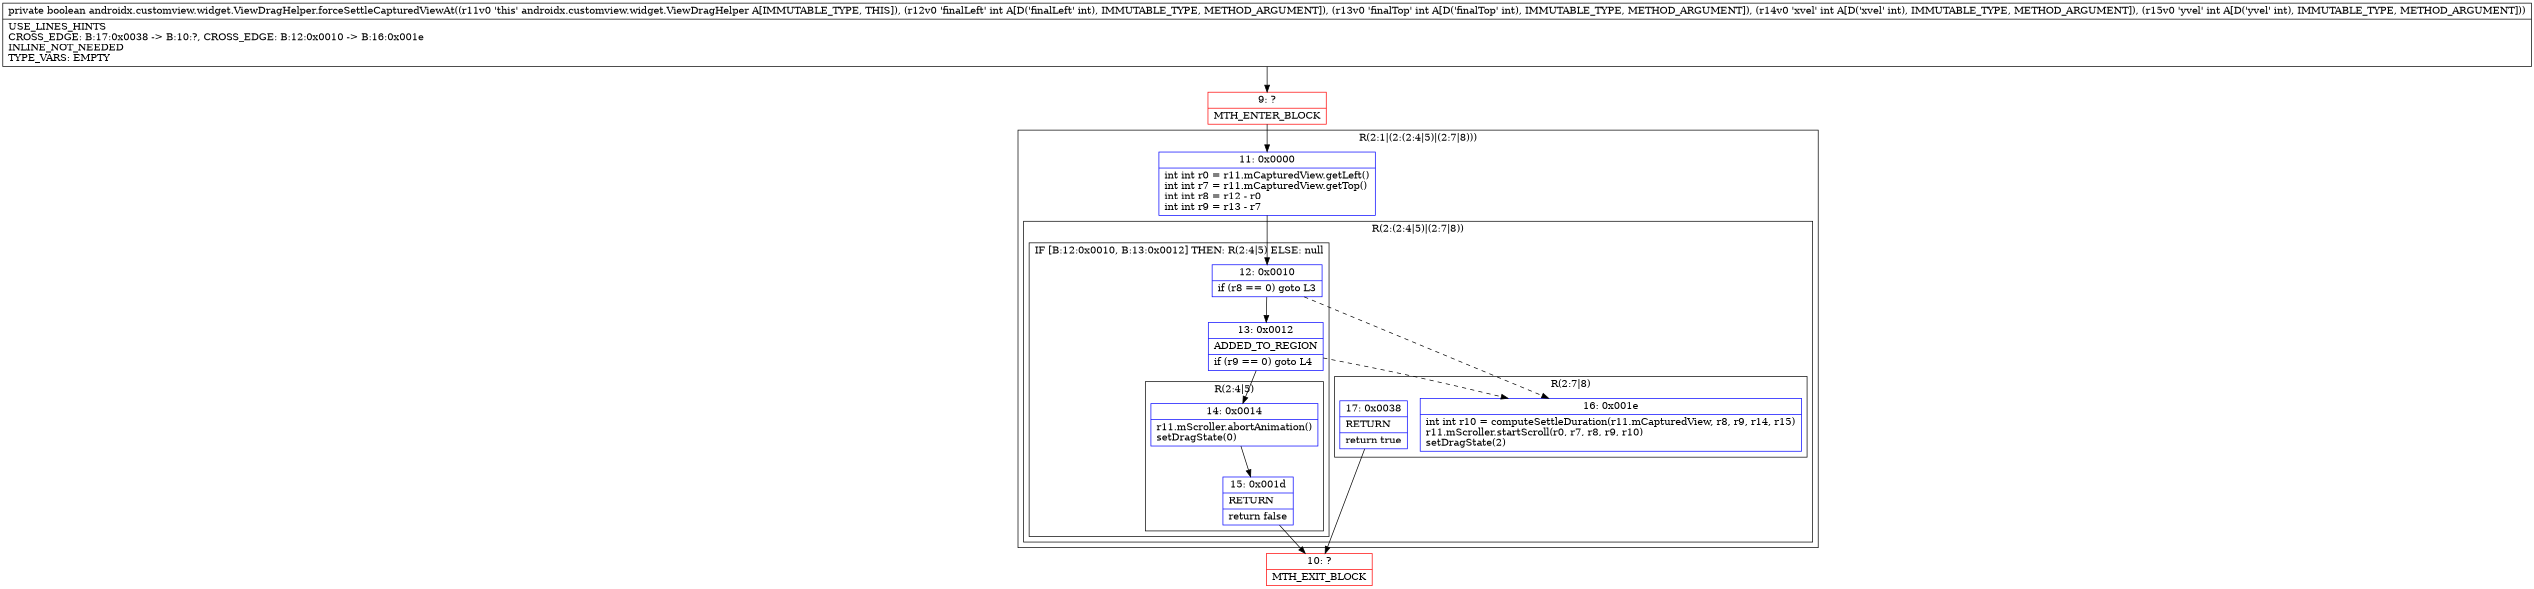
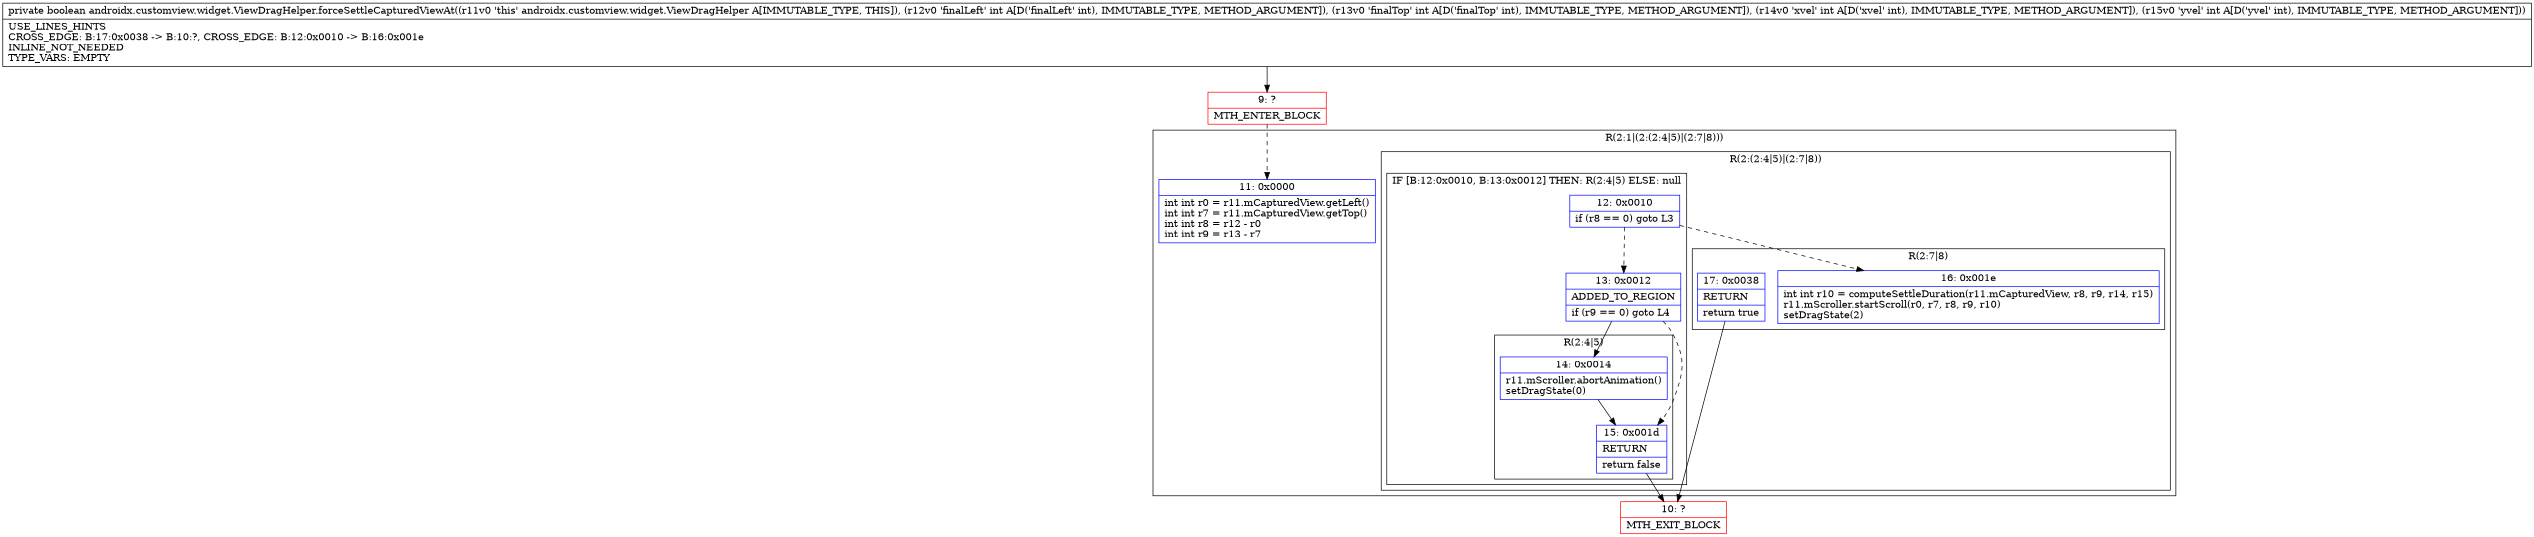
(1267, 135) -> (1267, 148)
(1267, 237) -> none
(1267, 306) -> (1624, 247)
(1390, 371) -> (1682, 370)
